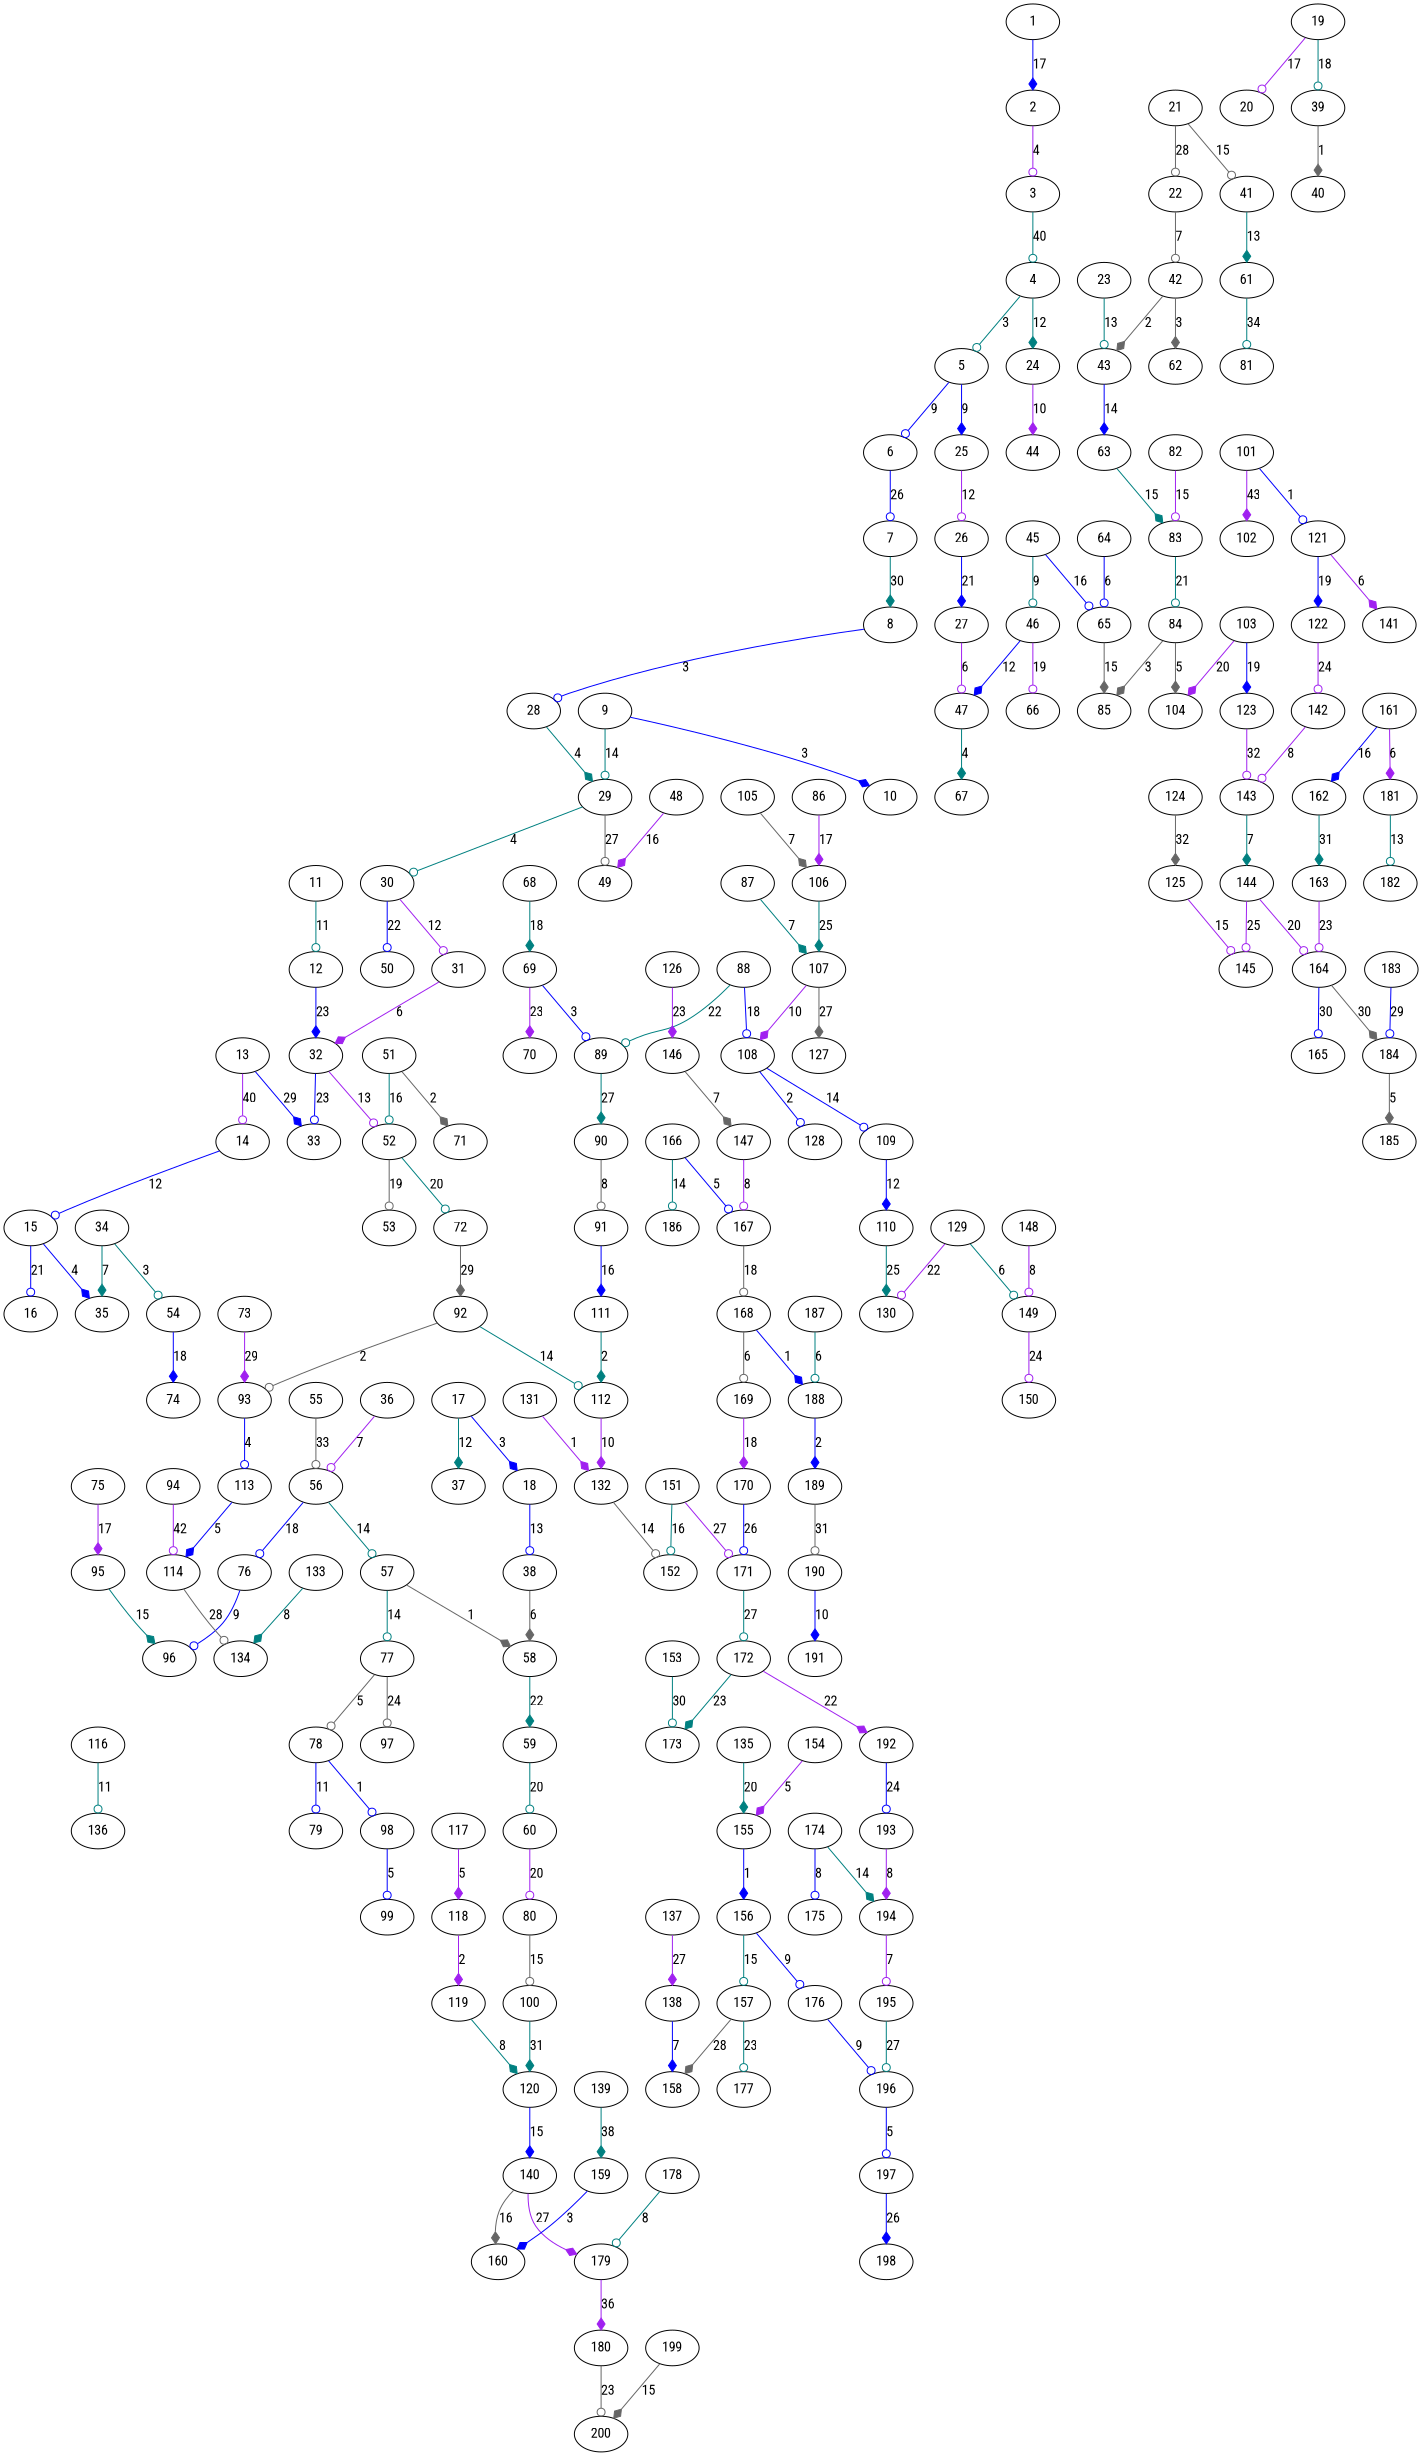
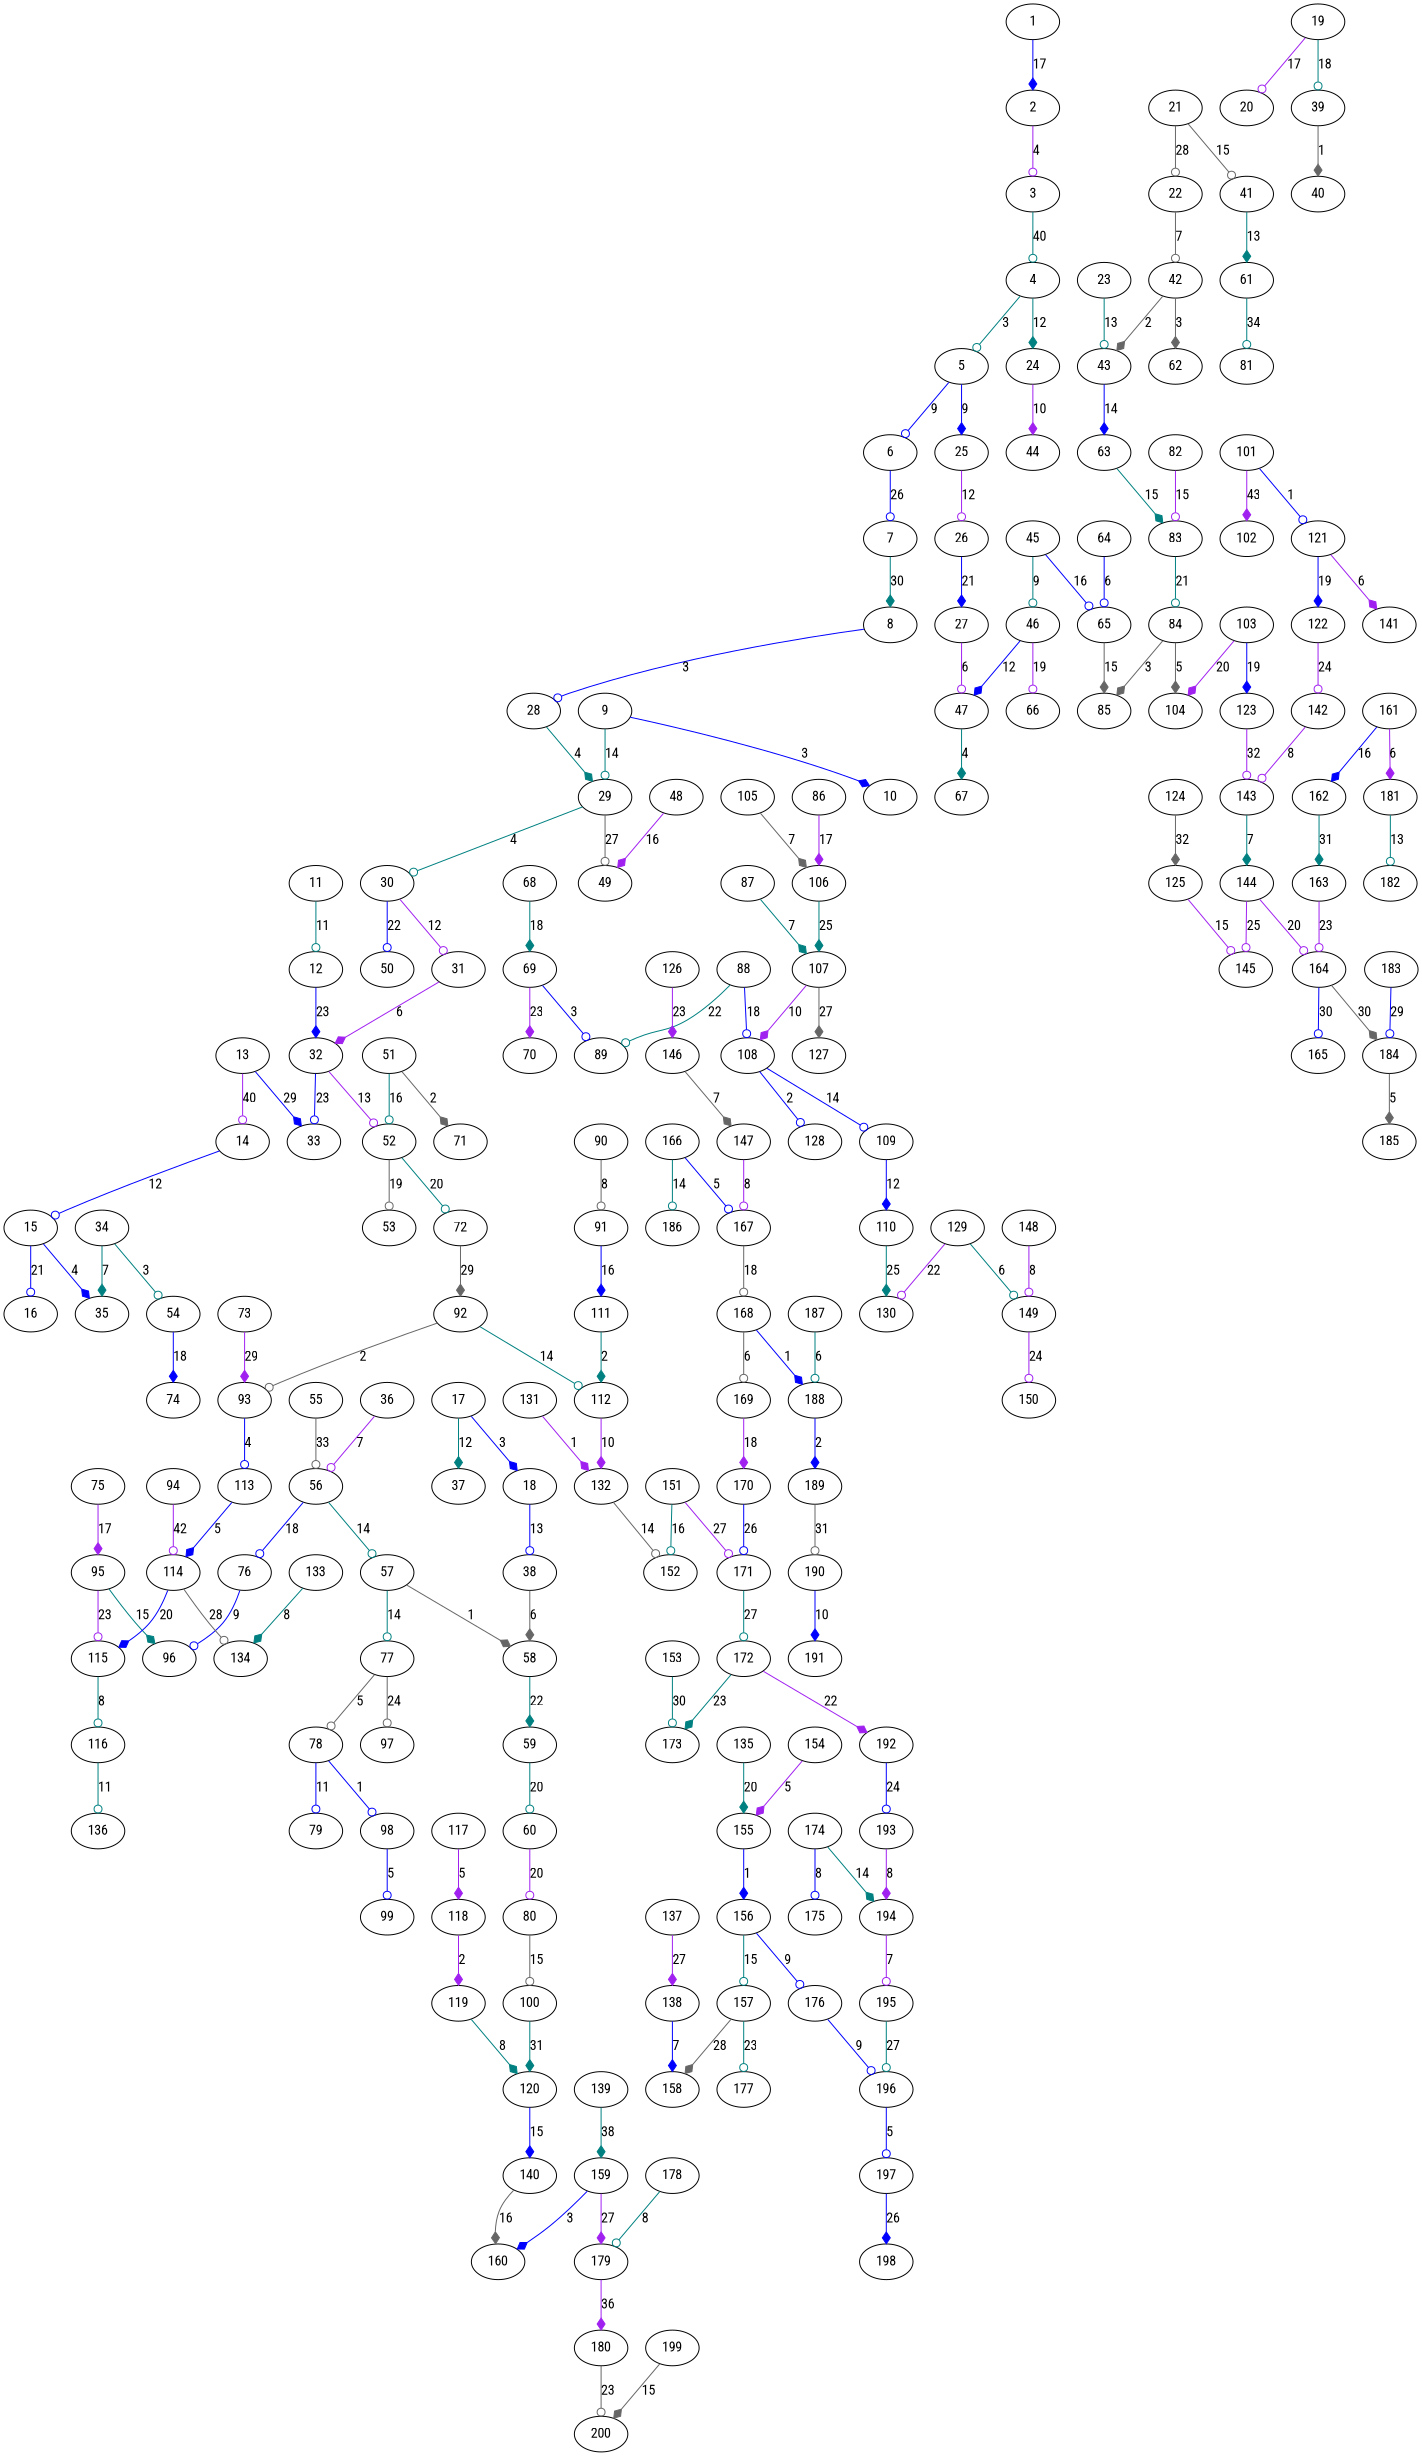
(601, 1093) -> none
none -> (98, 1659)
(537, 2228) -> (601, 2213)
